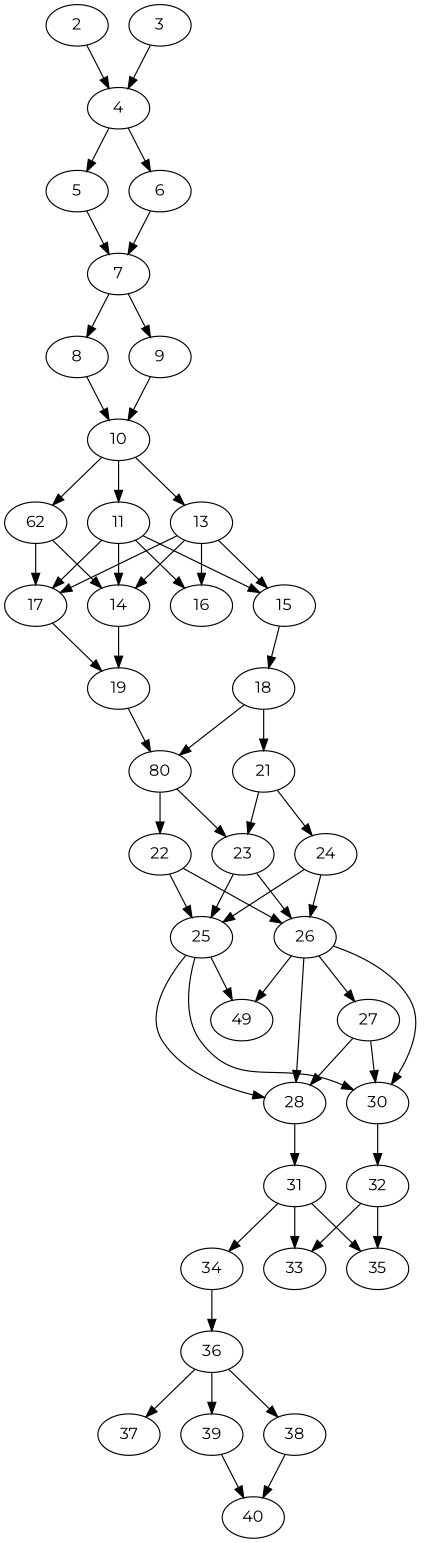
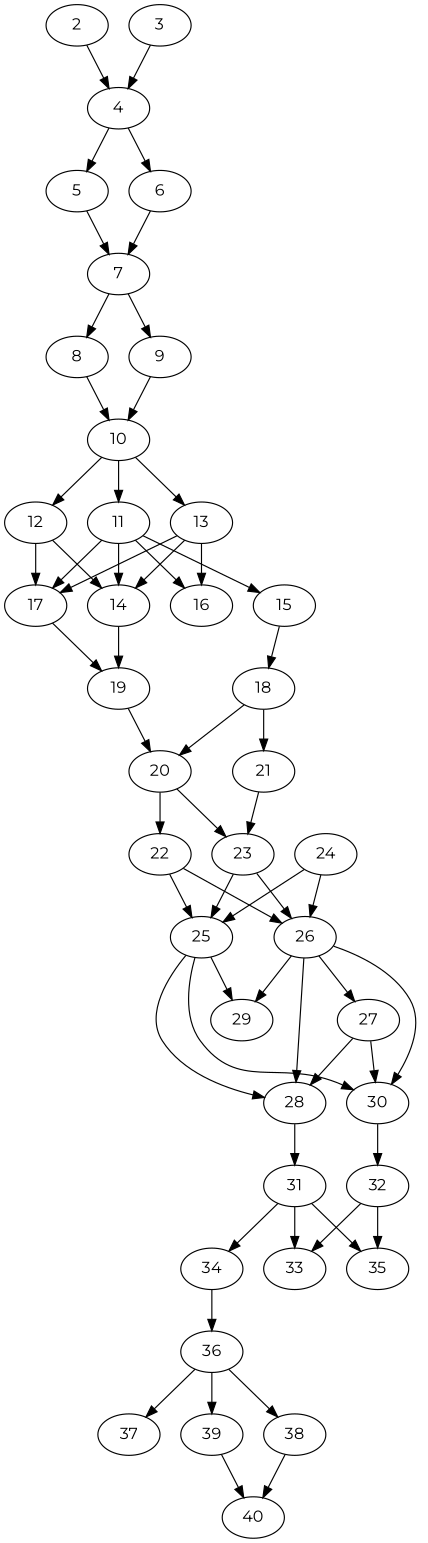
(36, 523) -> (36, 523)
(239, 560) -> none
(160, 771) -> (160, 771)
(291, 808) -> none
(242, 1020) -> (242, 1020)
